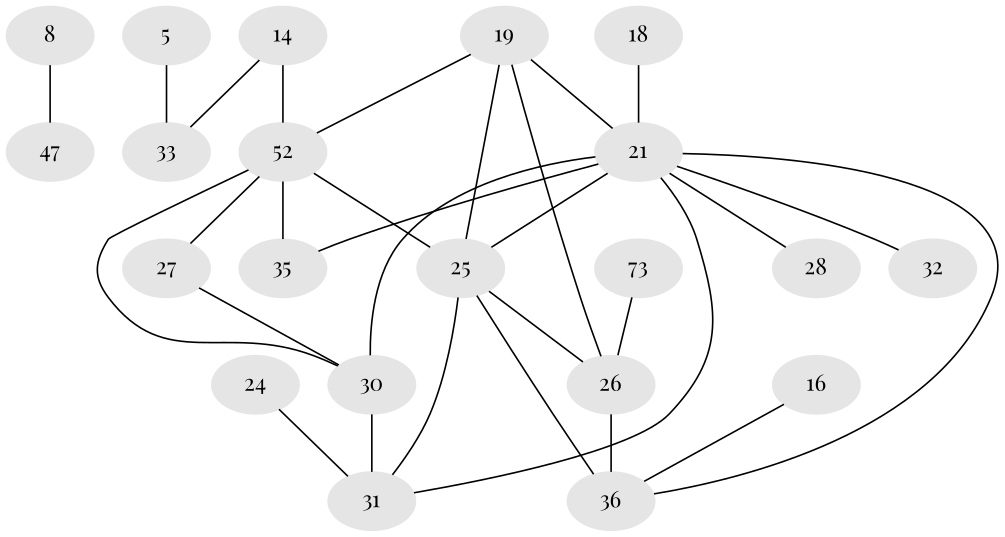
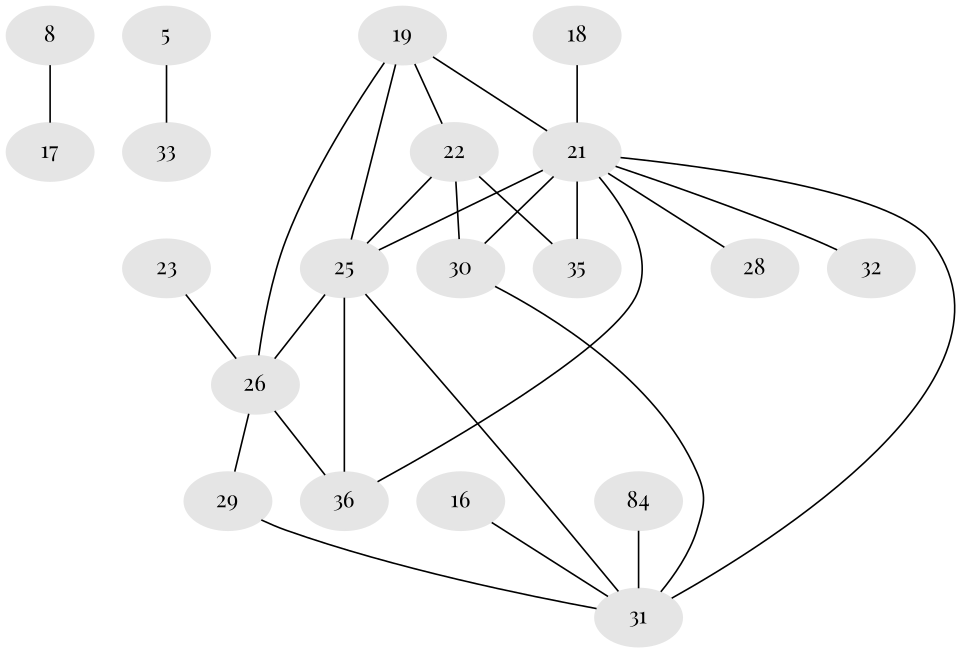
(283, 36) -> none
(50, 152) -> (50, 152)
(283, 152) -> (454, 152)
(167, 268) -> none
(639, 268) -> (167, 268)
(255, 385) -> (639, 501)
(714, 443) -> (550, 559)
none -> (228, 501)
